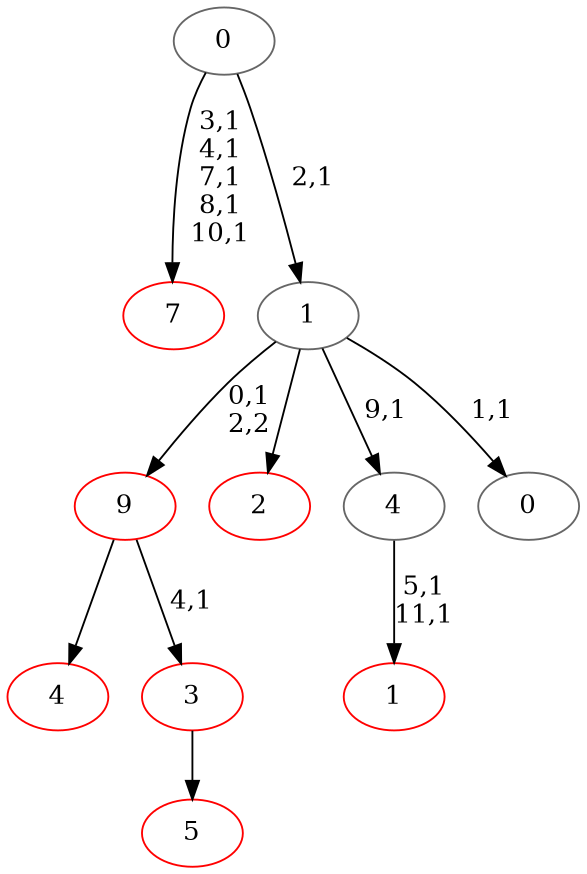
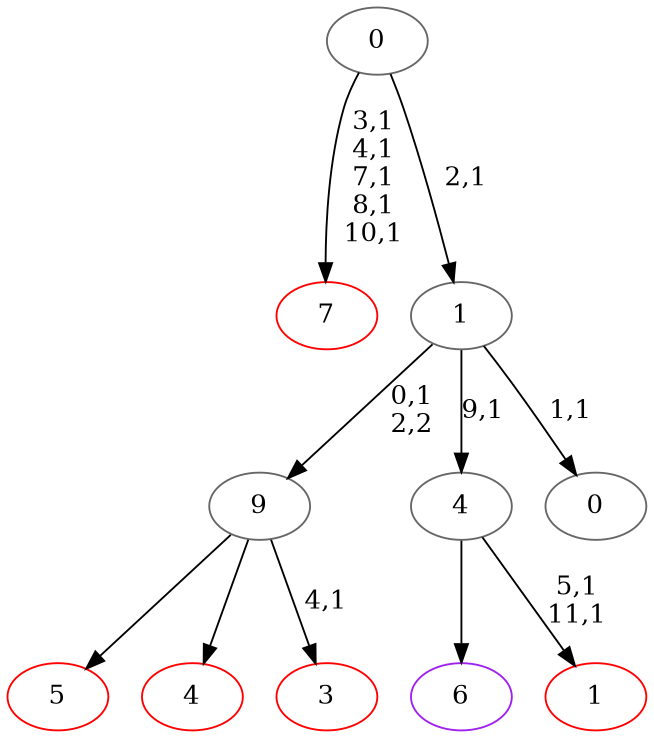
(125, 506) -> (260, 506)
(260, 506) -> none
none -> (461, 697)
(192, 756) -> (165, 595)
